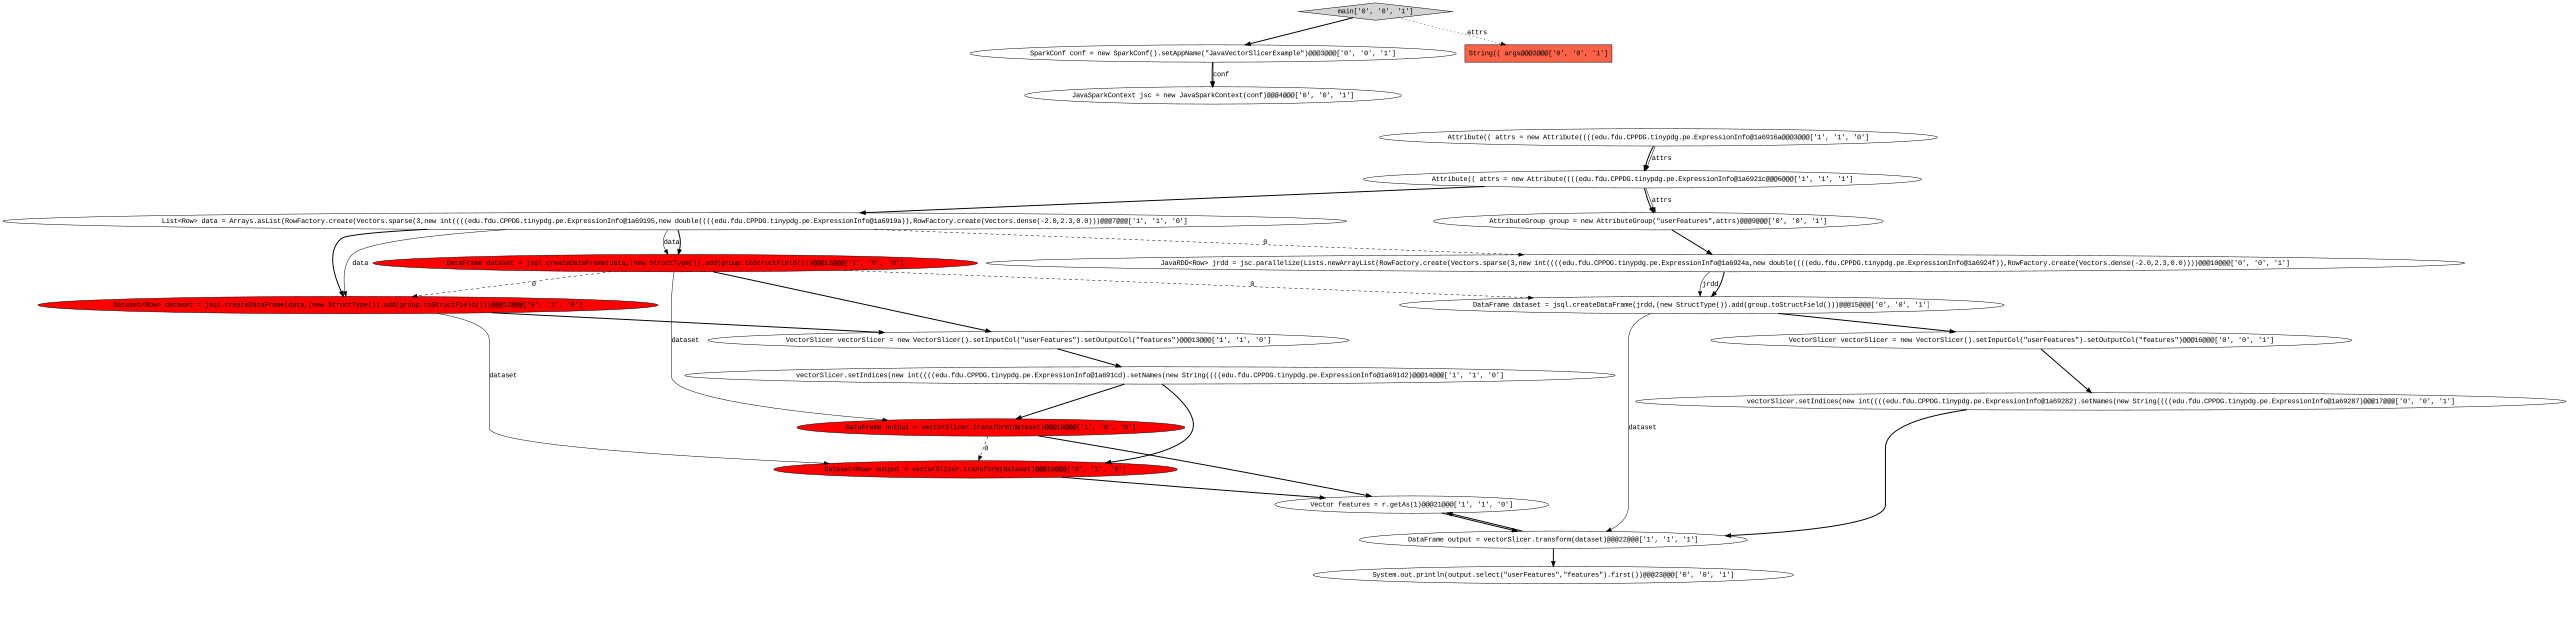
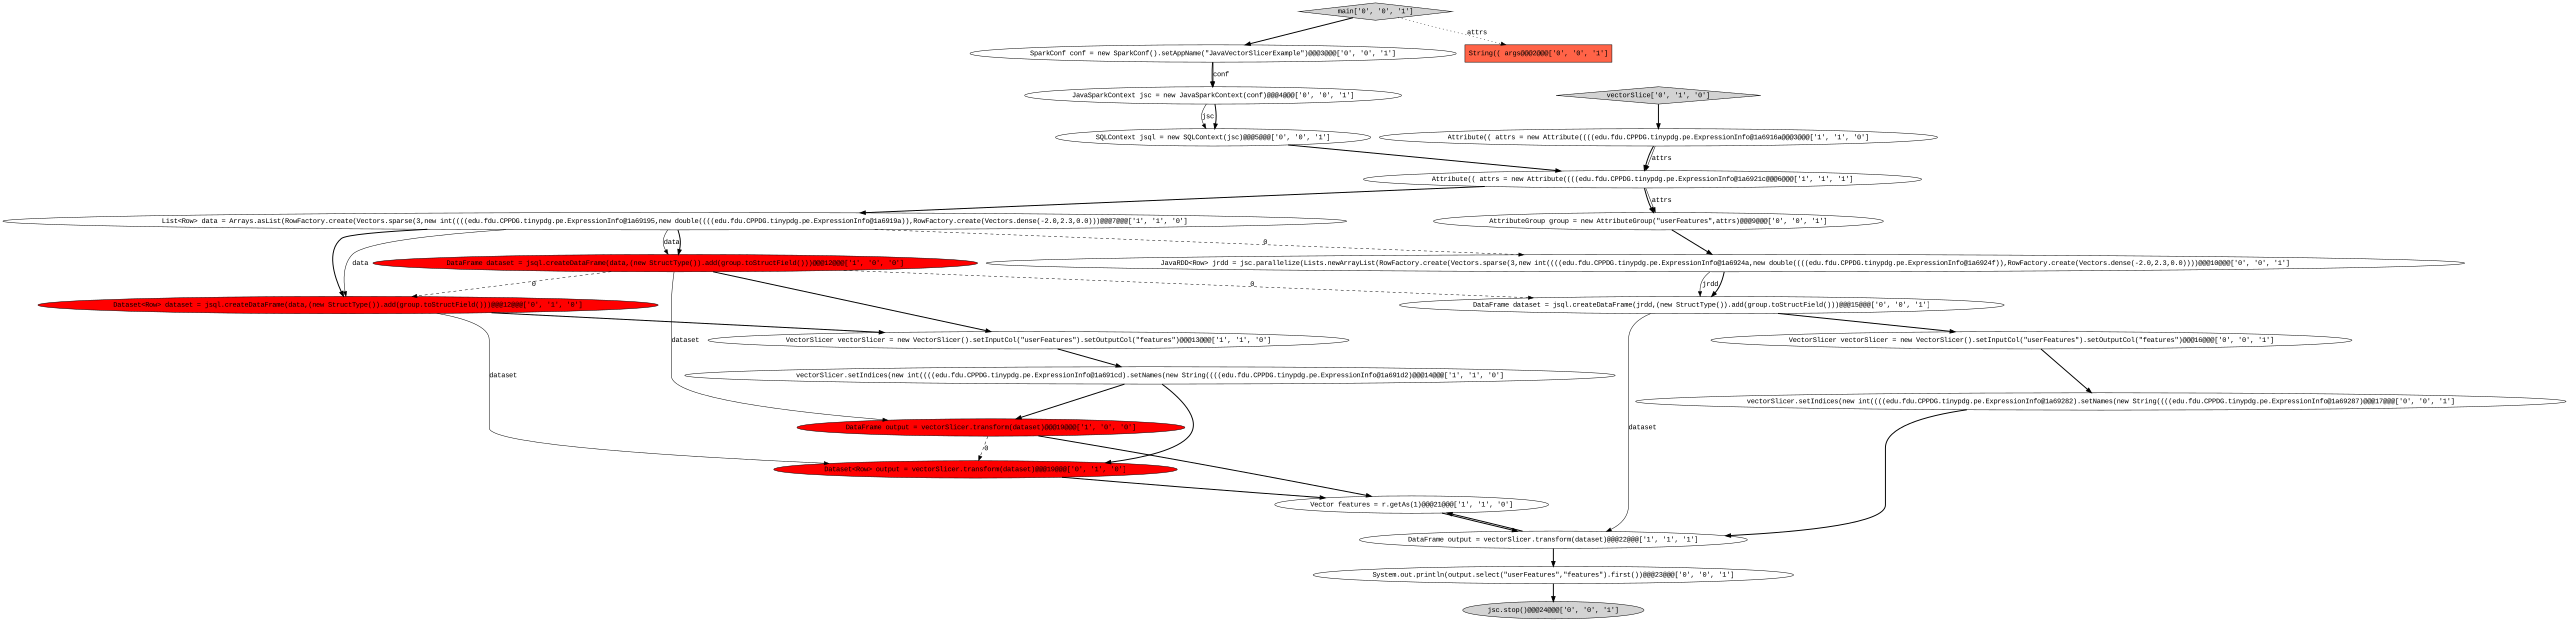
none -> (1658, 95)
none -> (1213, 137)
none -> (1553, 610)
